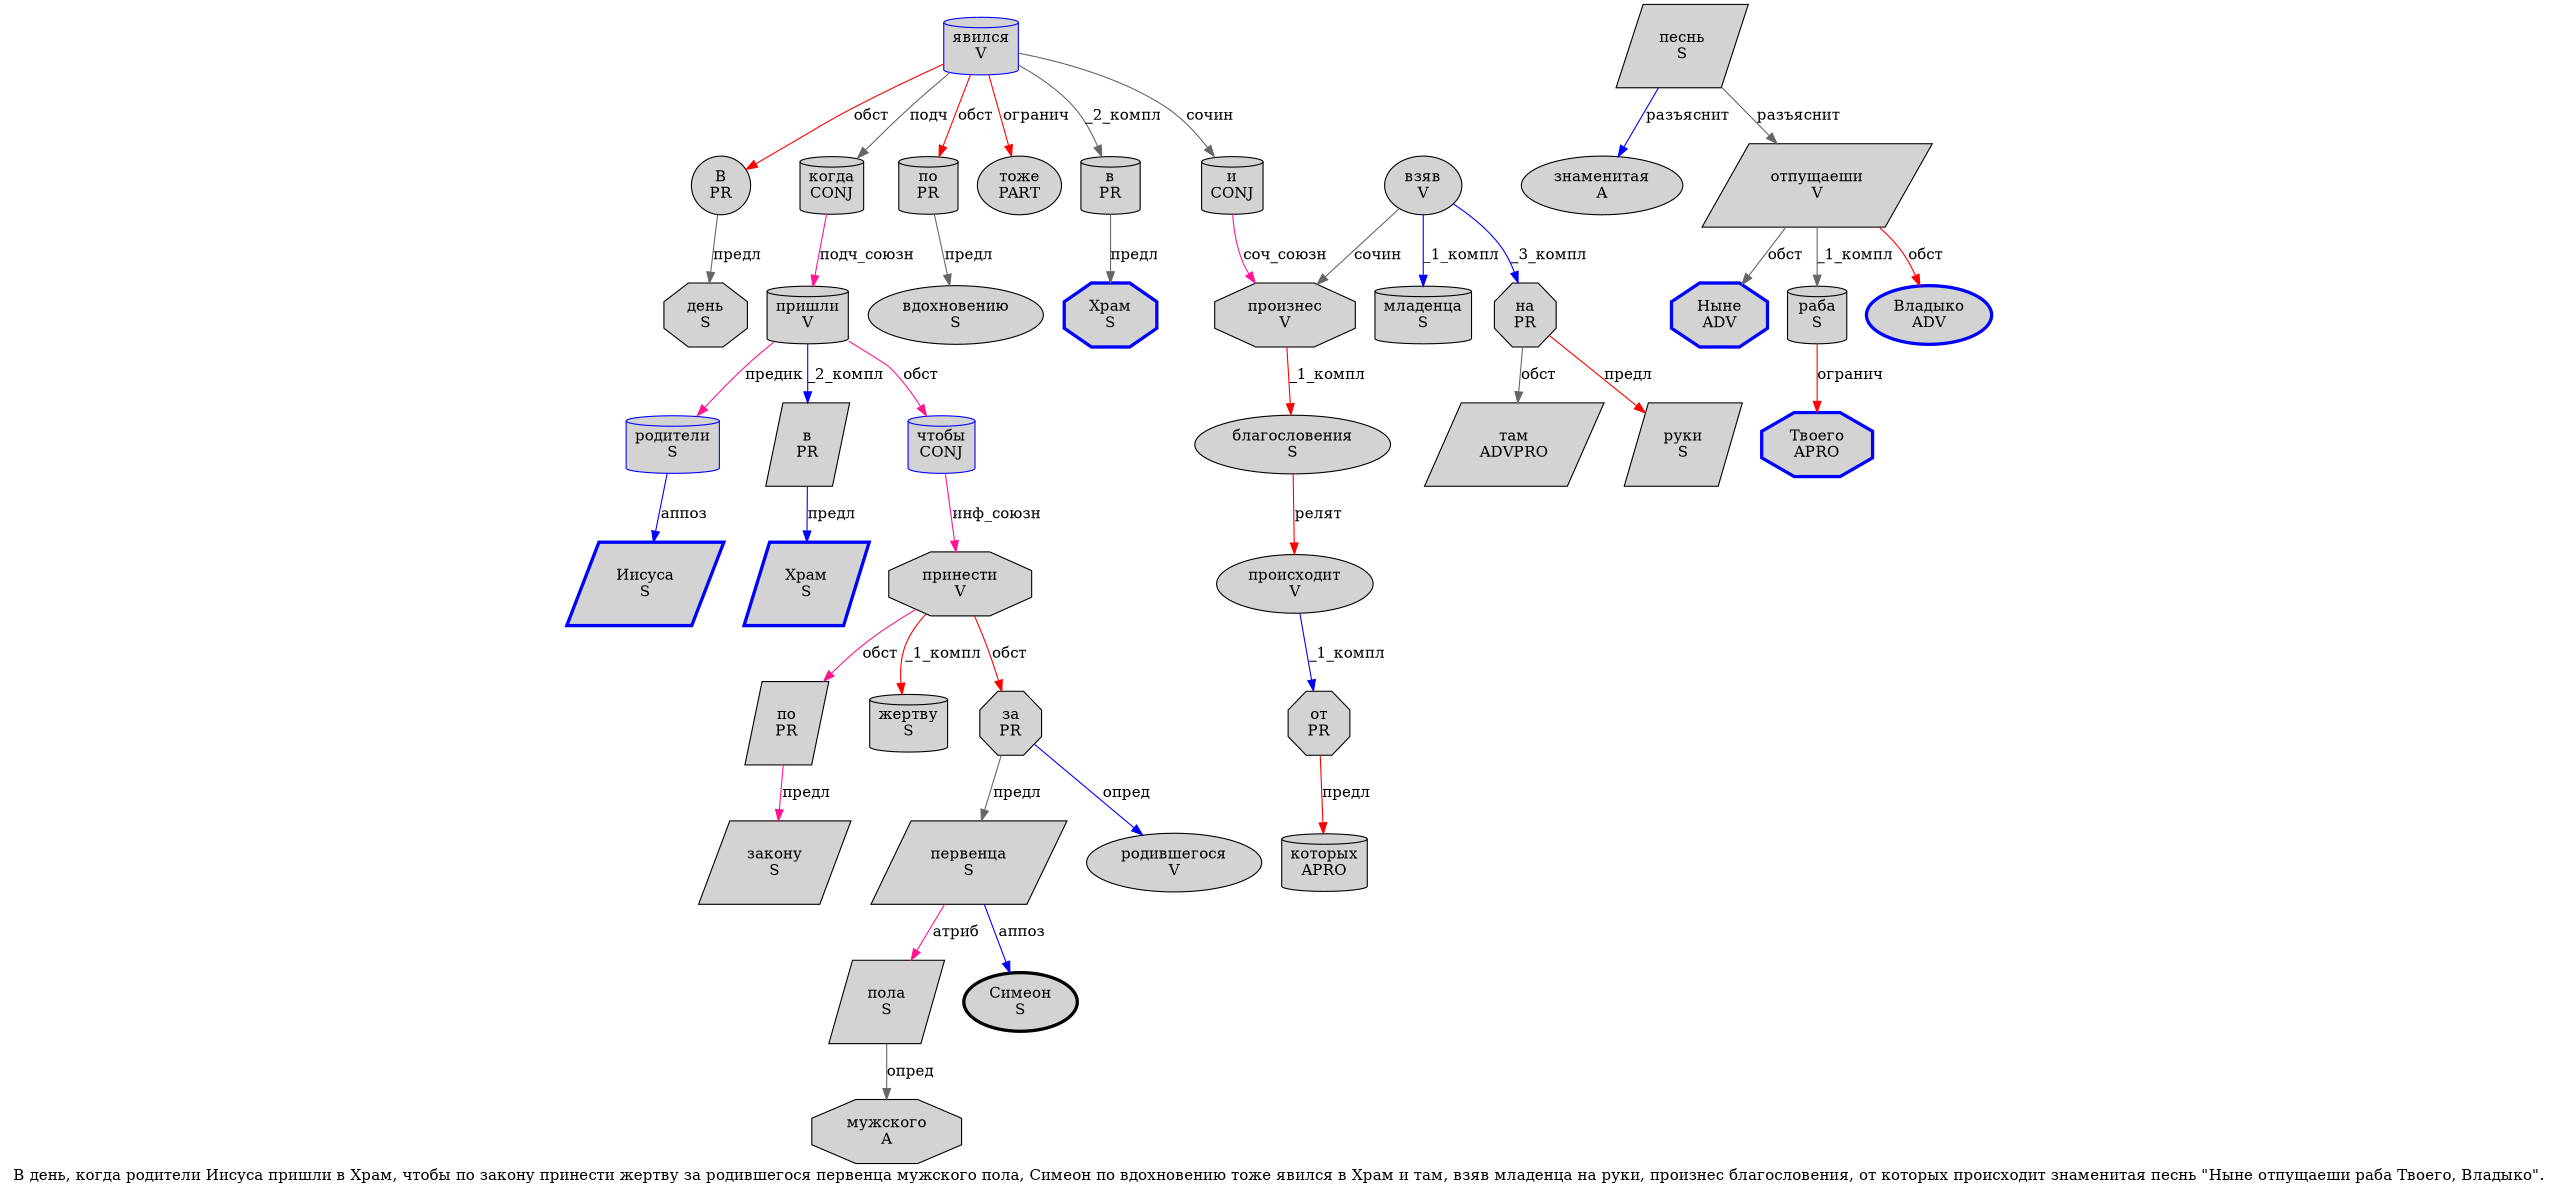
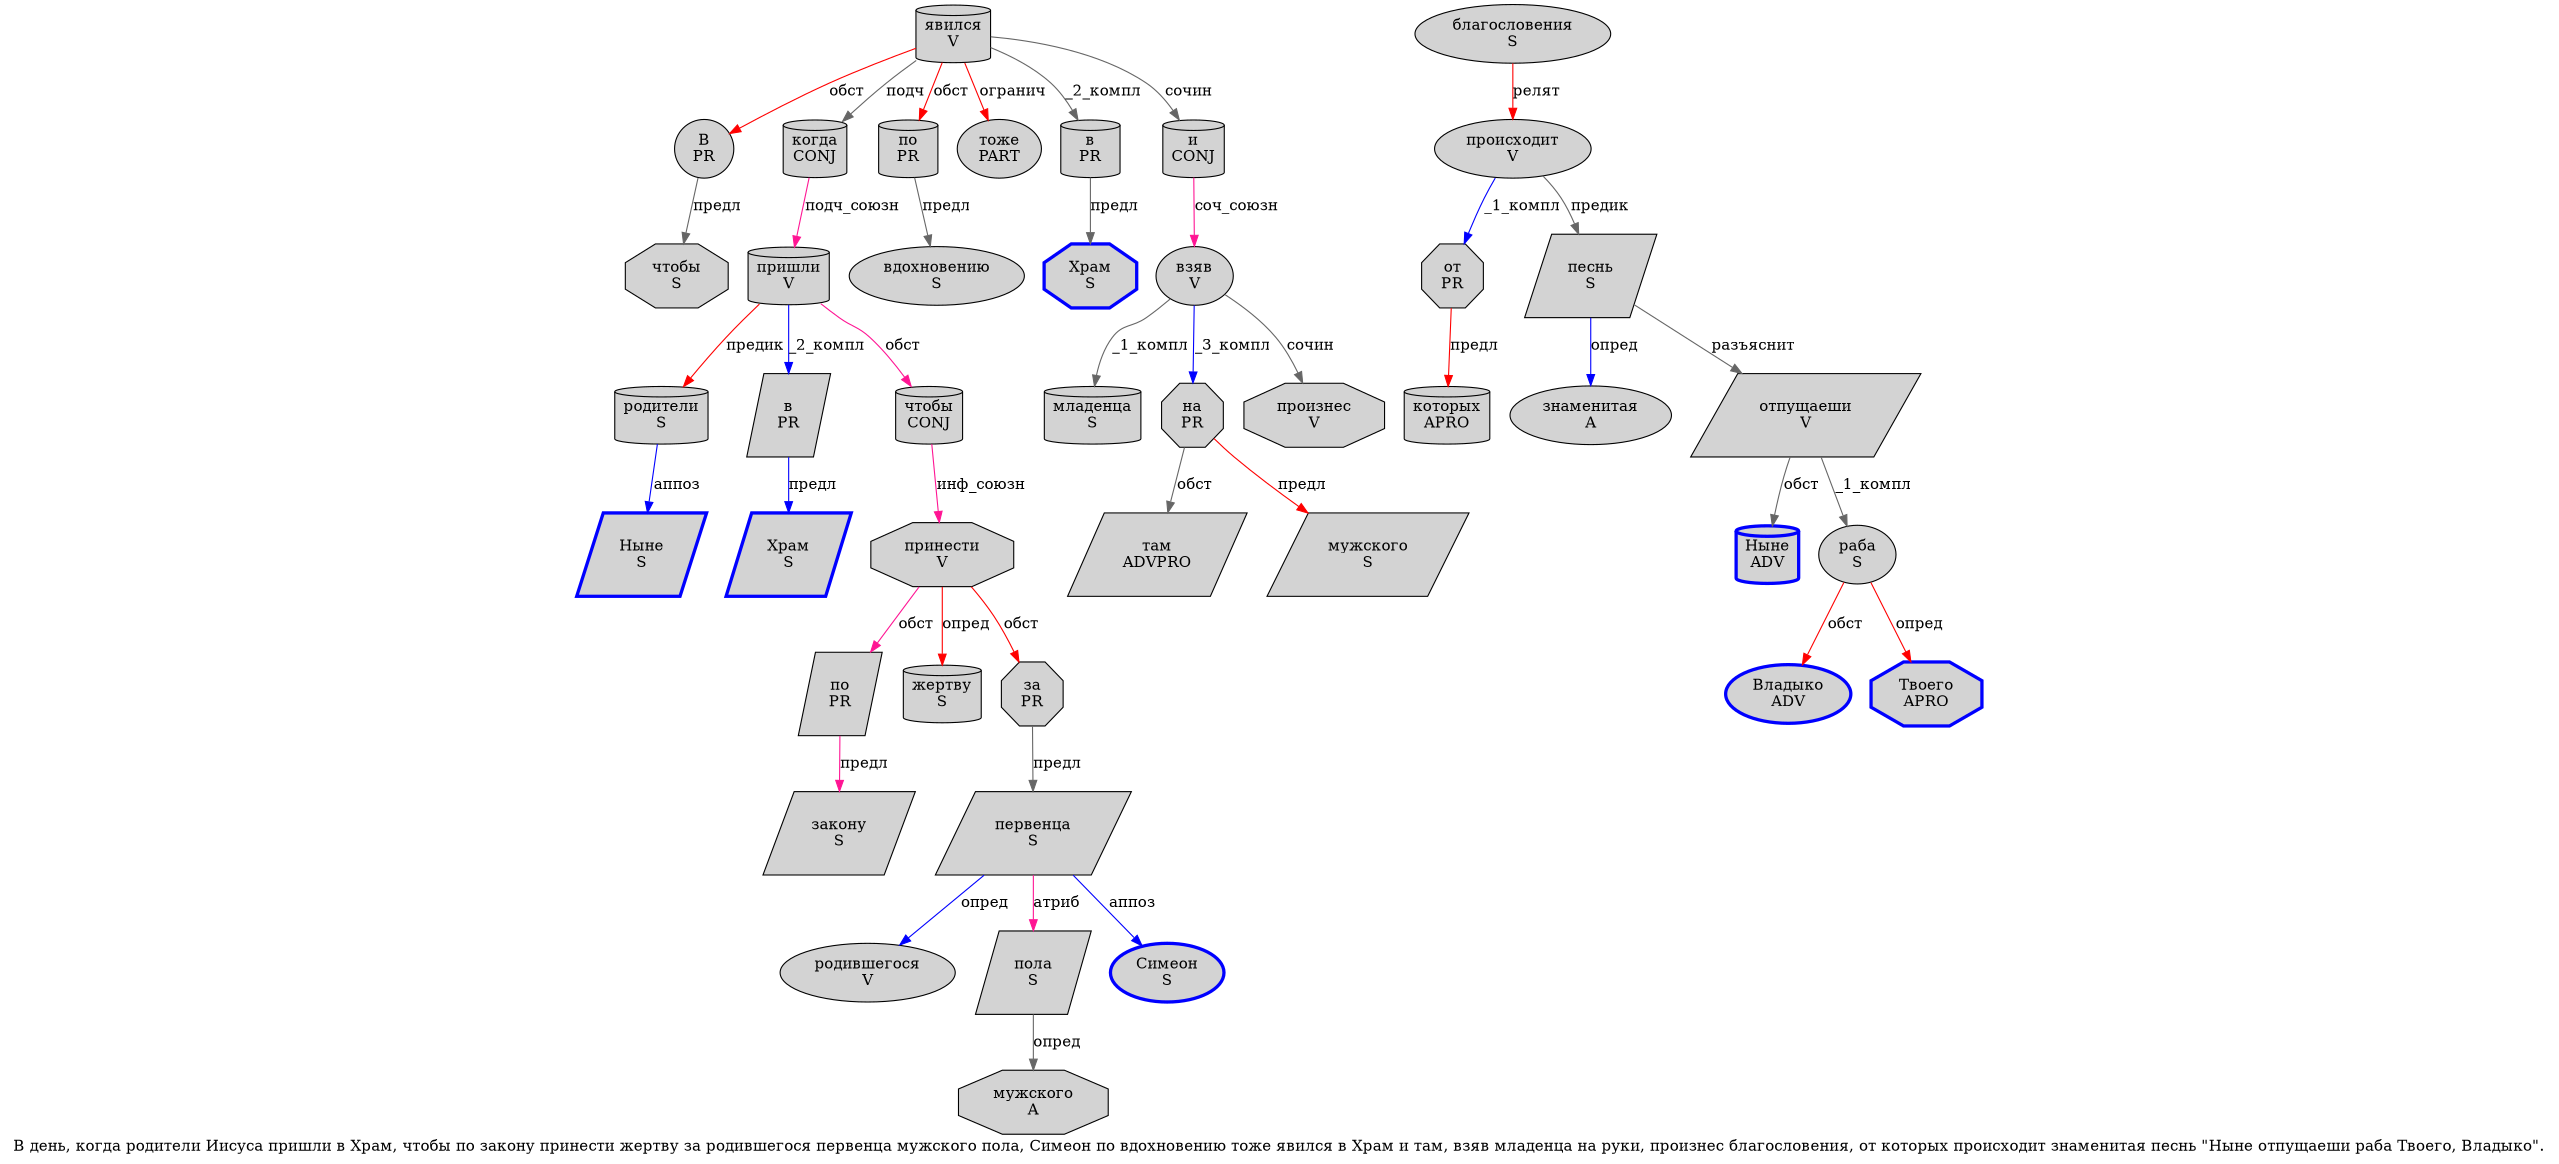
(981, 46) -> (953, 34)
(1688, 116) -> (1614, 346)
none -> (1561, 198)
(1237, 245) -> (1194, 206)
(1423, 245) -> (1123, 328)
(1900, 249) -> (1826, 619)
(706, 315) -> (677, 276)
(1719, 315) -> (1767, 555)
(1817, 315) -> (1857, 555)
(738, 373) -> (724, 340)
(1289, 375) -> none
(1851, 375) -> (1919, 624)
(673, 445) -> (661, 415)
(942, 445) -> (929, 415)
(1683, 445) -> (1368, 555)
(645, 584) -> (642, 555)
(944, 654) -> (966, 624)
(1084, 786) -> (946, 907)
(1021, 1002) -> (1167, 973)
